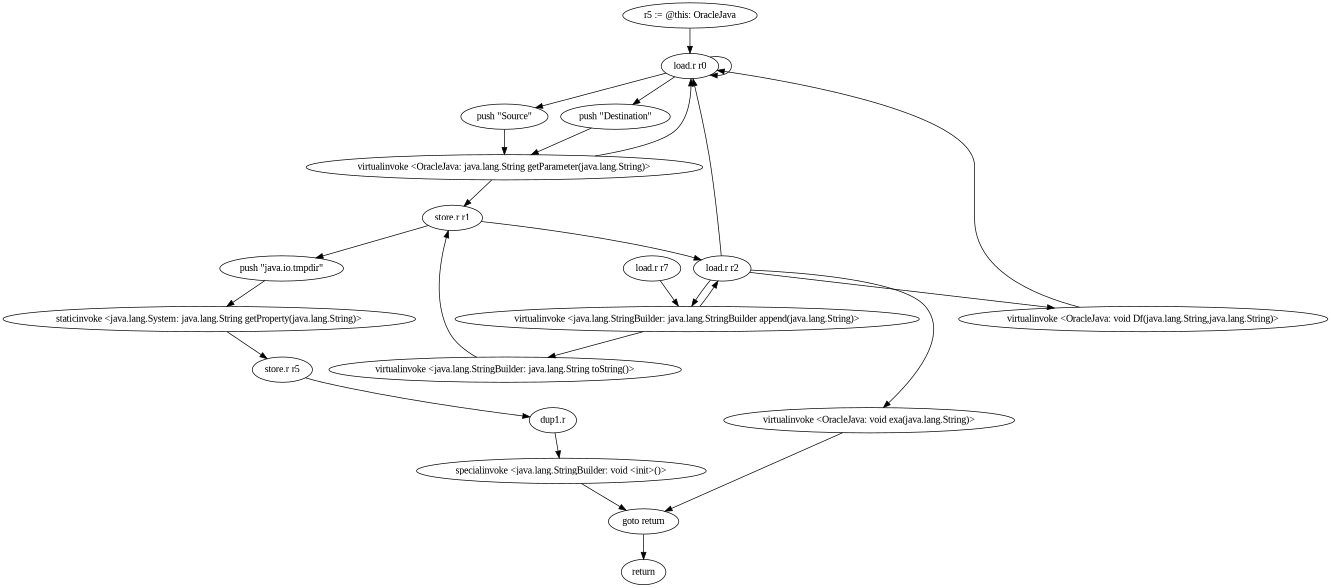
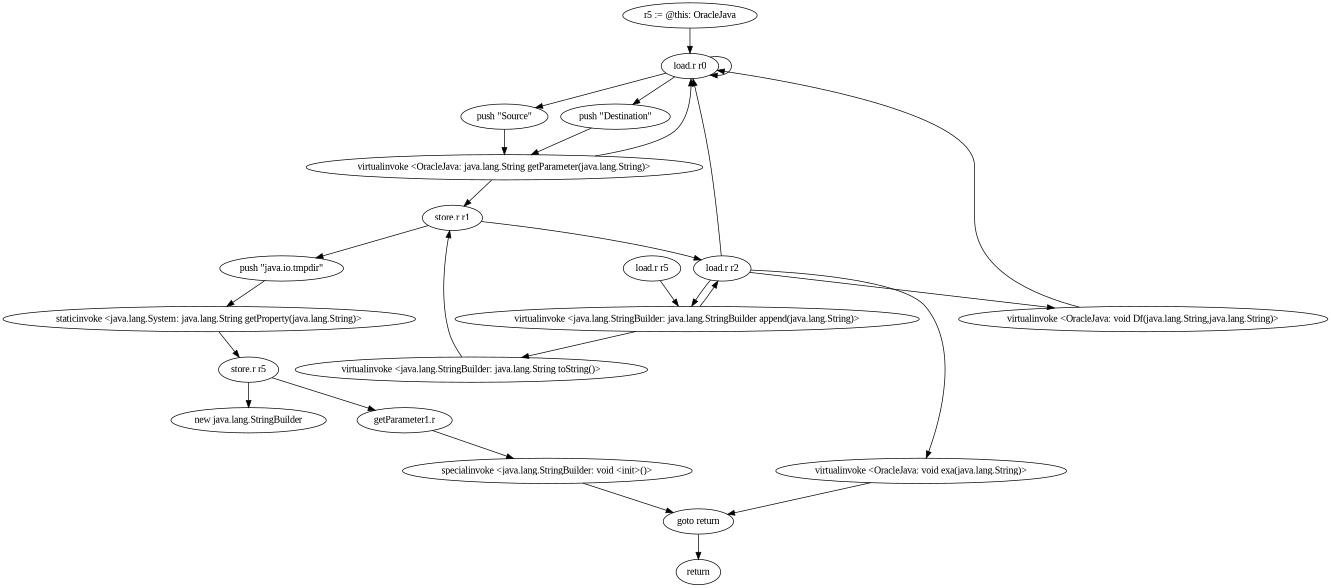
(652, 268) -> (652, 268)
none -> (249, 420)
(553, 420) -> (405, 420)
